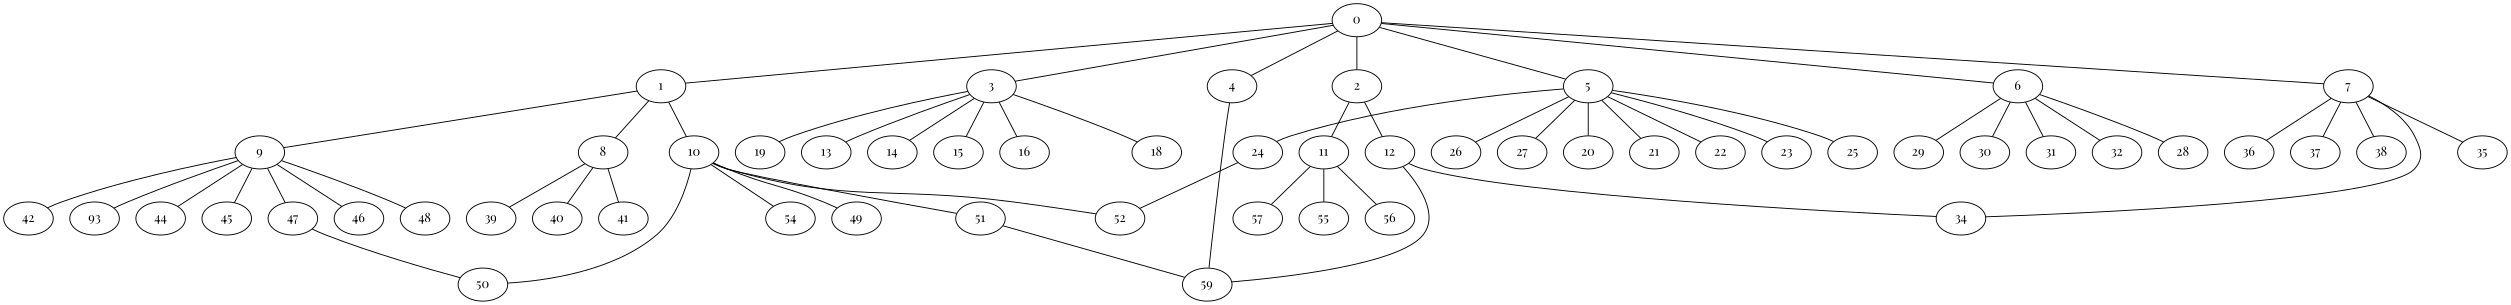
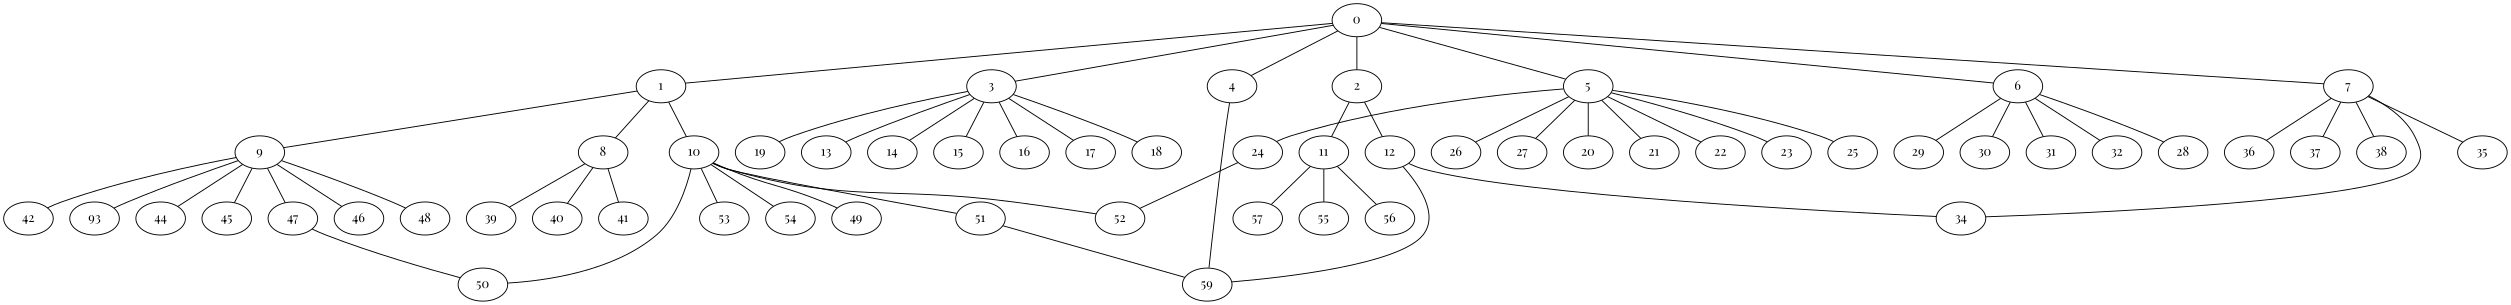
none -> (1091, 152)
none -> (724, 218)
